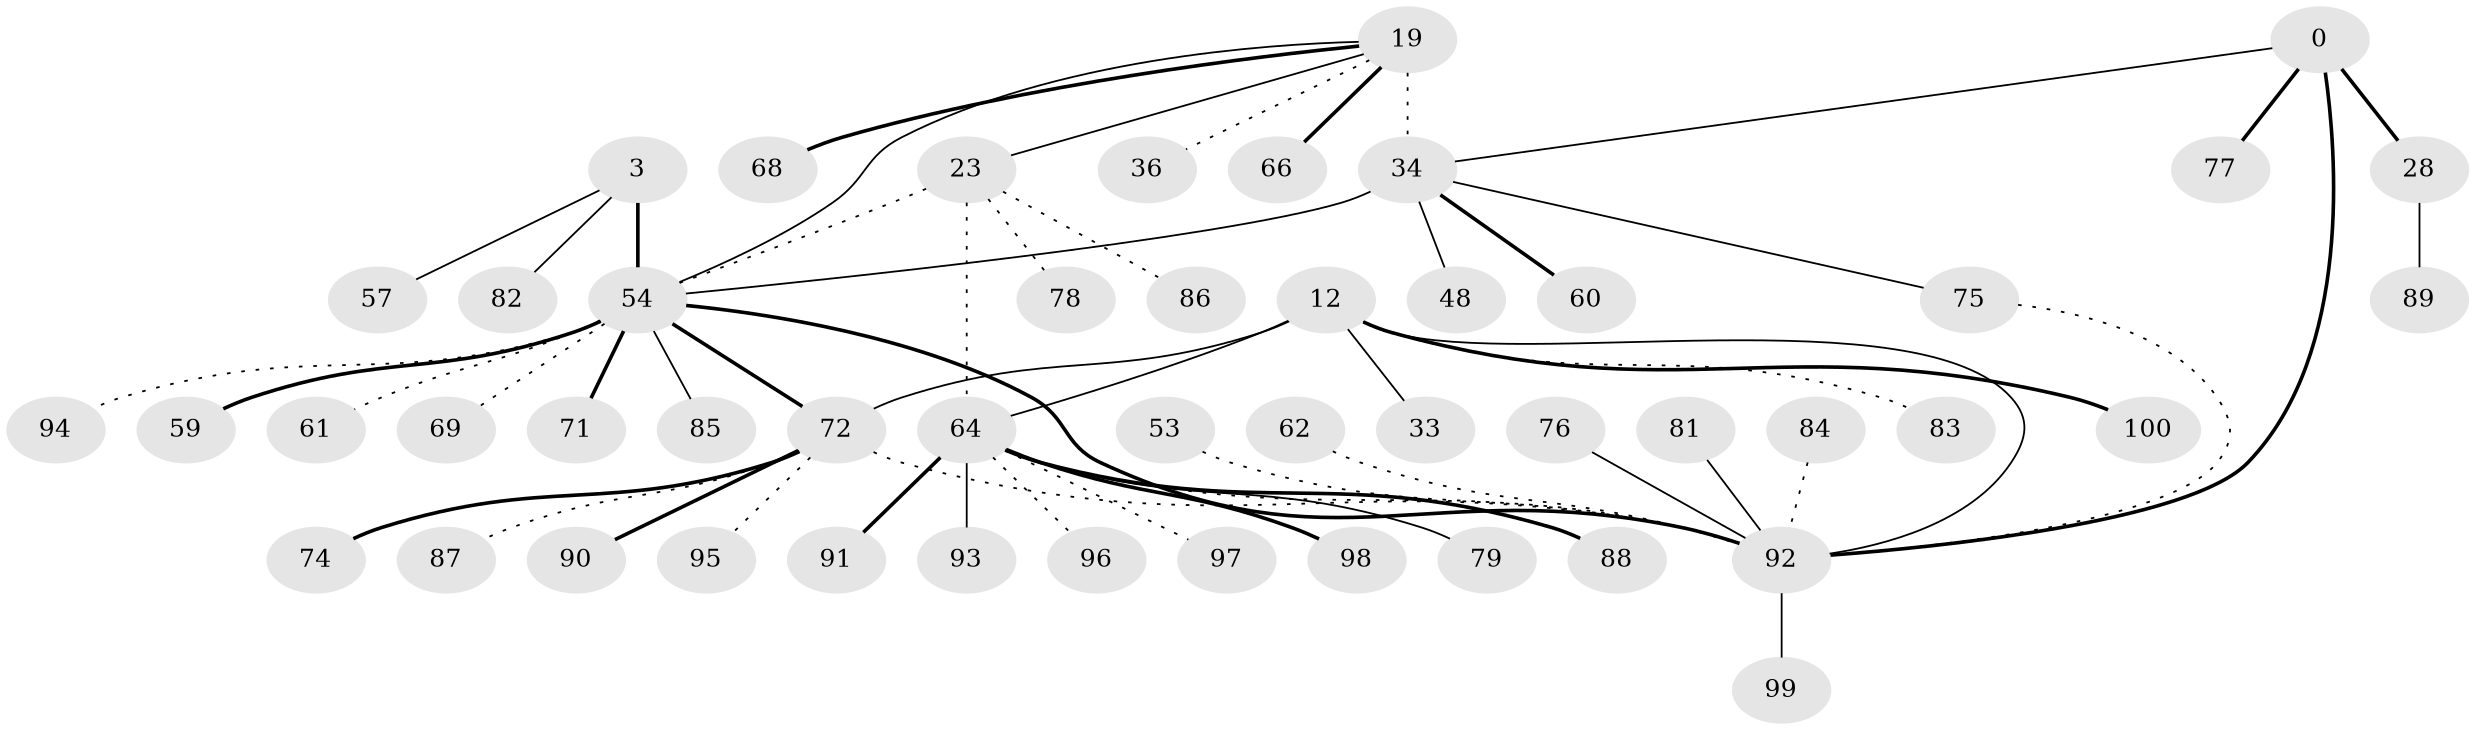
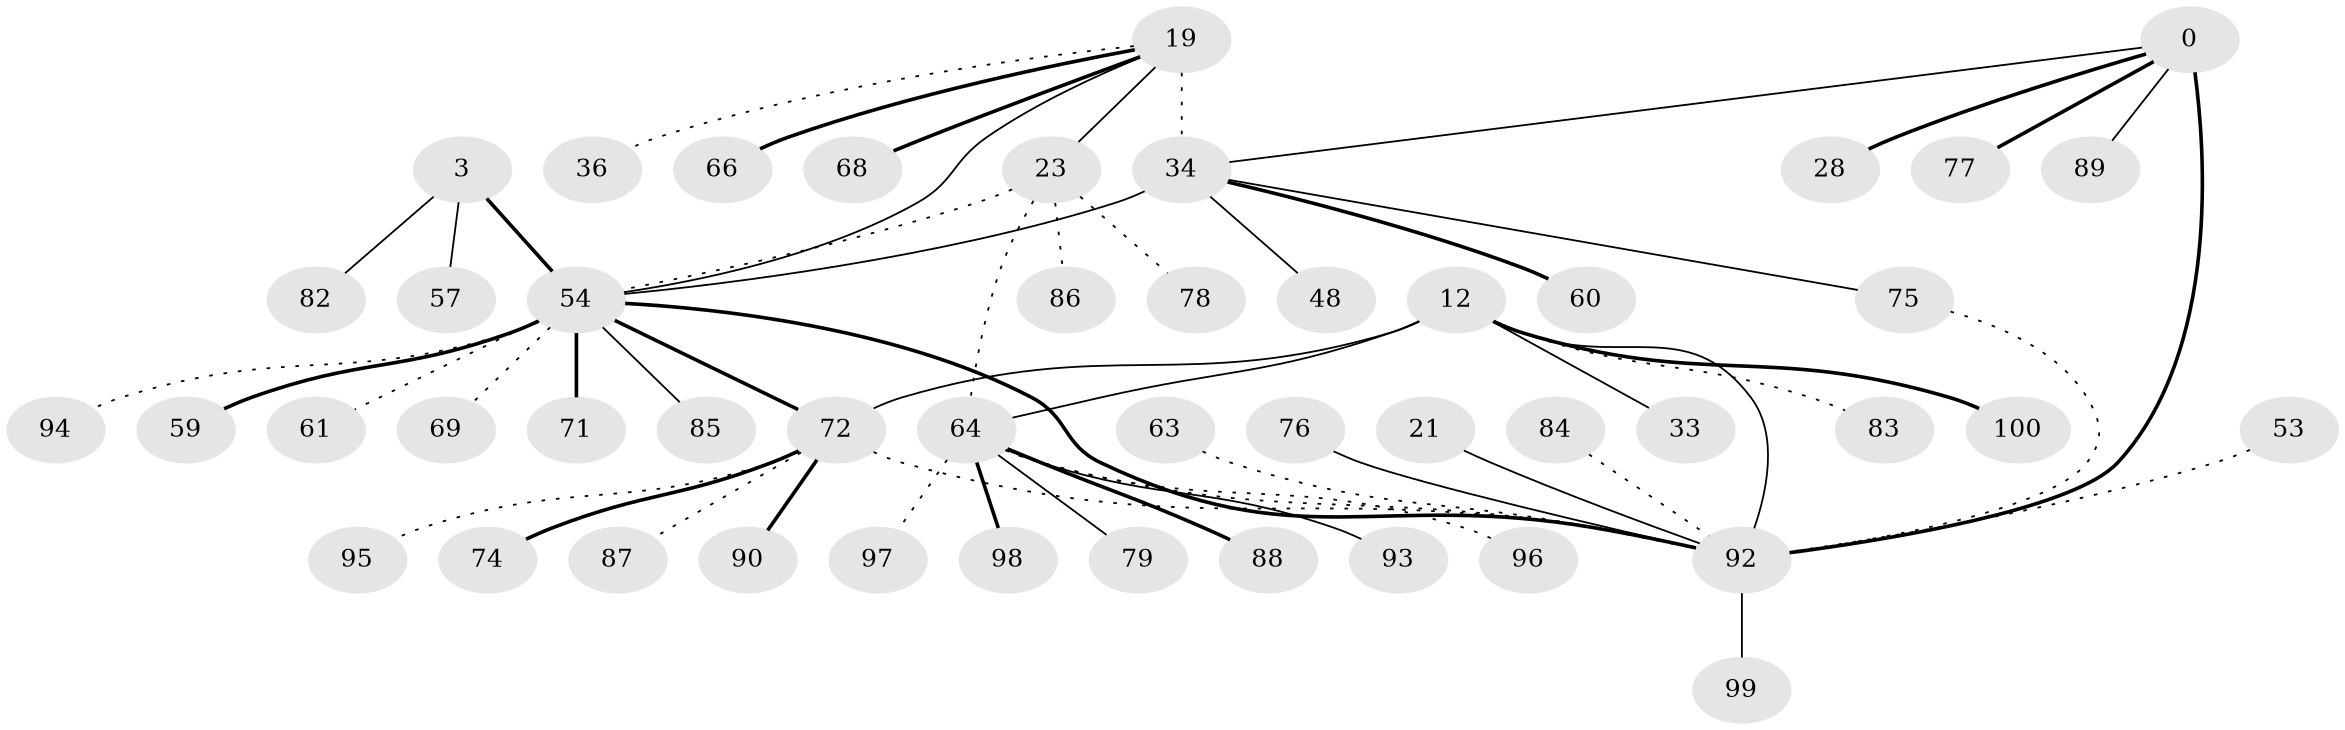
(2419, 235) -> (2140, 105)
(1296, 430) -> (1165, 430)
(1686, 430) -> (1426, 430)
(837, 560) -> none
